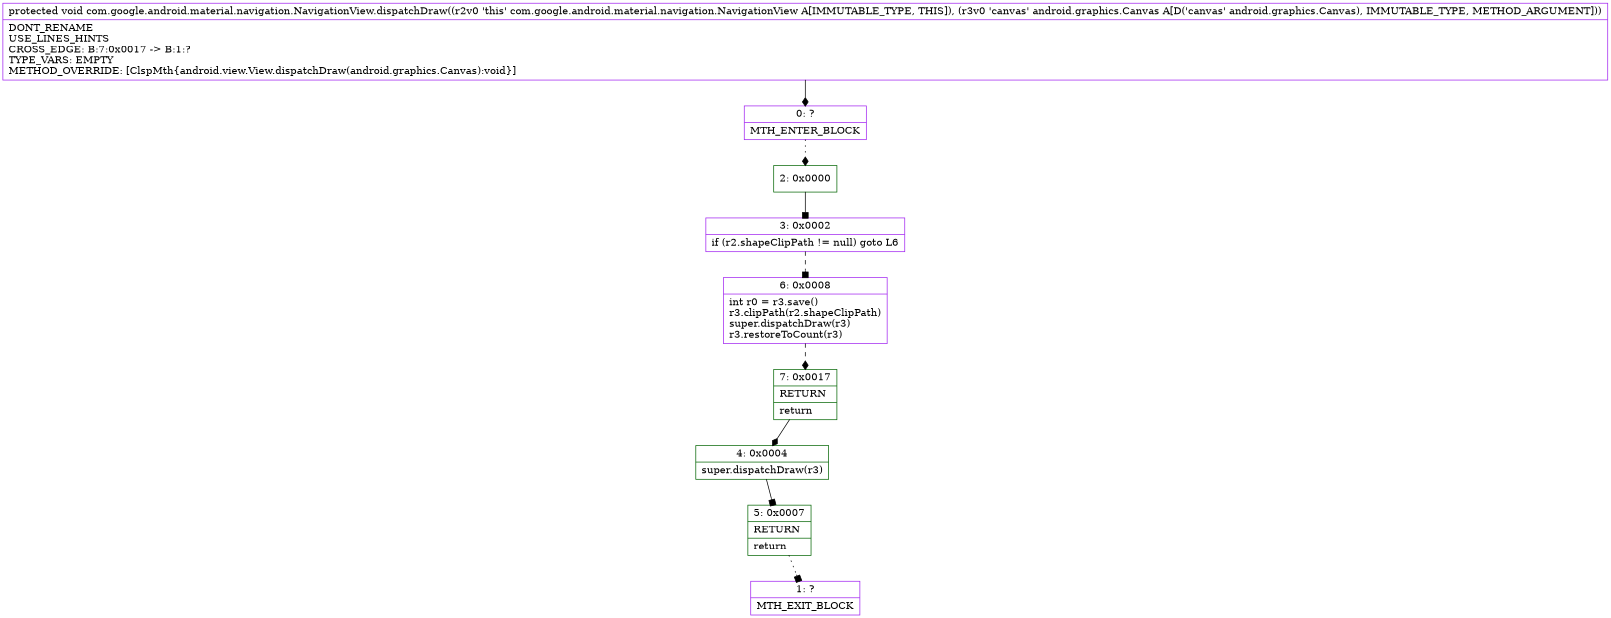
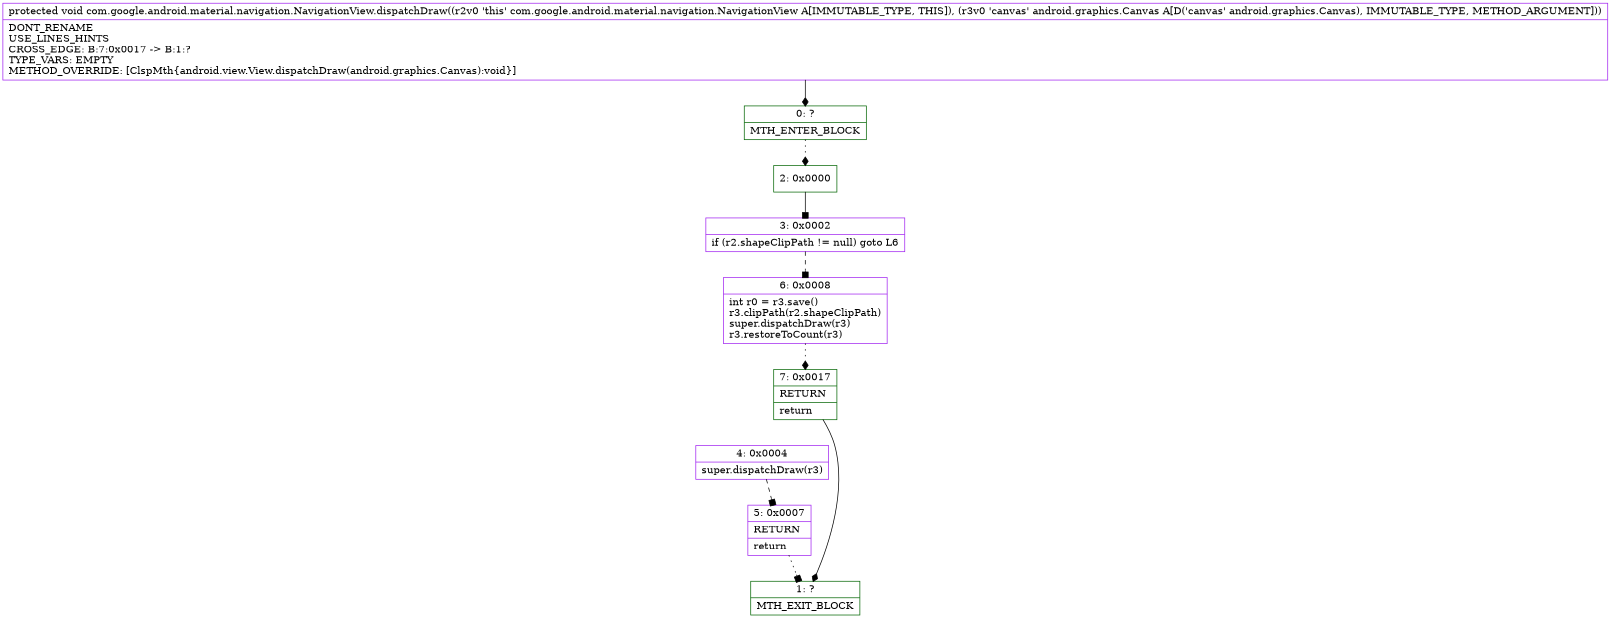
(805, 123) -> (805, 123)
(805, 352) -> (805, 352)
(783, 429) -> (838, 497)
(762, 462) -> (762, 462)
(769, 489) -> (769, 489)
(779, 530) -> (779, 530)
(805, 598) -> (805, 598)
